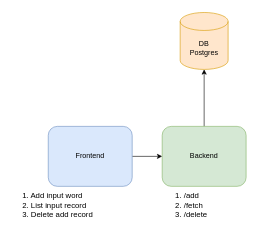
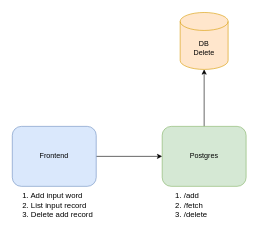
(204, 48) -> (204, 48)
(90, 156) -> (54, 156)
(204, 156) -> (204, 156)
